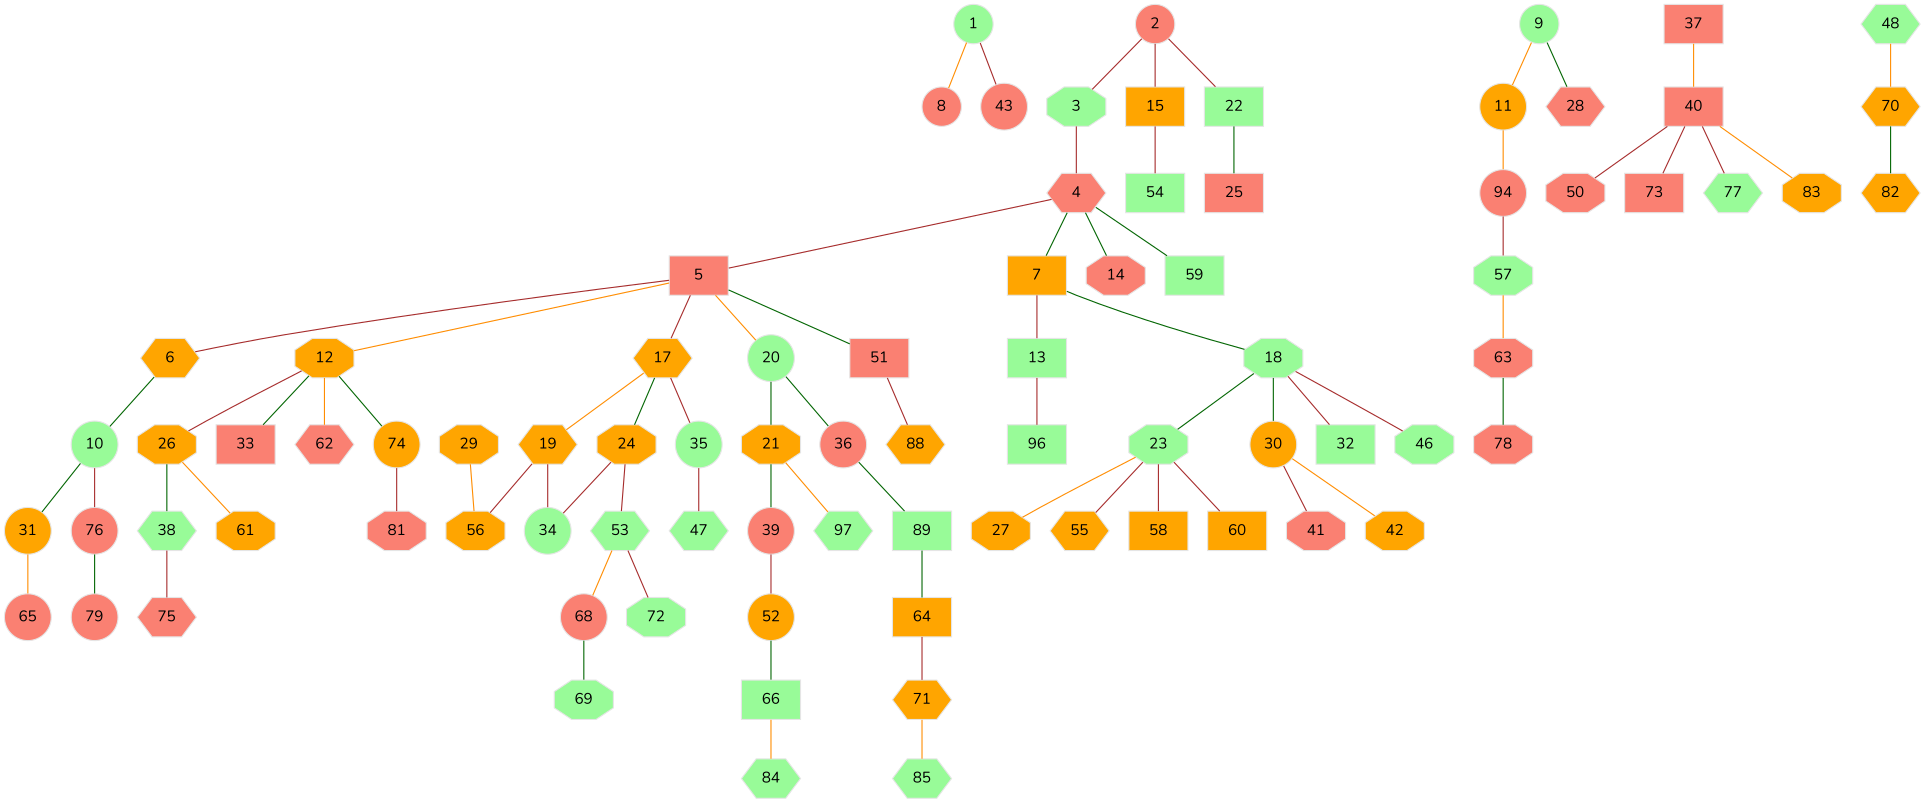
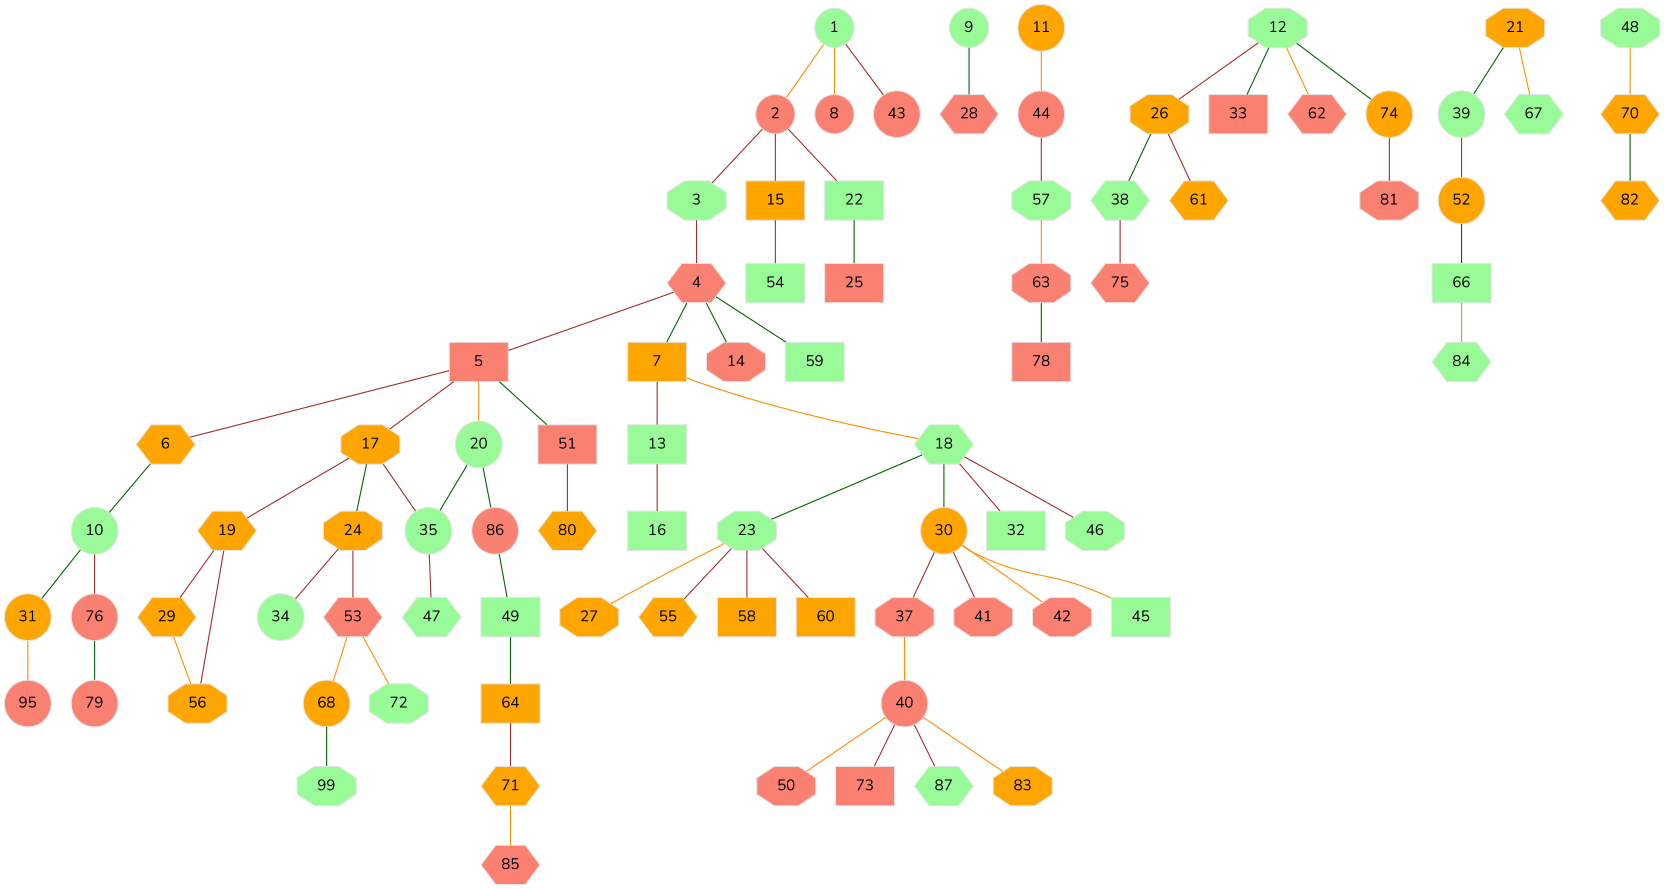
(1694, 24) -> (905, 617)
(1891, 24) -> (1630, 28)
(1522, 64) -> none
none -> (805, 71)
(1694, 107) -> (905, 704)
(1631, 152) -> (846, 744)
(1503, 193) -> (1041, 114)
(1733, 193) -> (944, 786)
(512, 317) -> none
(1155, 323) -> (802, 413)
(324, 358) -> (1278, 28)
(663, 358) -> (370, 444)
(1273, 358) -> (944, 444)
(605, 401) -> (298, 488)
(771, 403) -> (454, 488)
(469, 444) -> (167, 617)
(843, 444) -> (495, 531)
(915, 444) -> (567, 531)
(1037, 444) -> (657, 531)
(1503, 444) -> (1041, 362)
(548, 486) -> (197, 574)
(206, 488) -> (1179, 157)
(246, 531) -> (1199, 201)
(620, 531) -> (353, 617)
(771, 531) -> (1462, 114)
(843, 531) -> (1534, 114)
(922, 531) -> (511, 617)
(1395, 531) -> (1062, 617)
(638, 574) -> (376, 660)
none -> (924, 575)
(28, 617) -> (28, 704)
(584, 617) -> (327, 704)
none -> (1141, 617)
(584, 700) -> (327, 786)
(922, 779) -> (511, 865)
